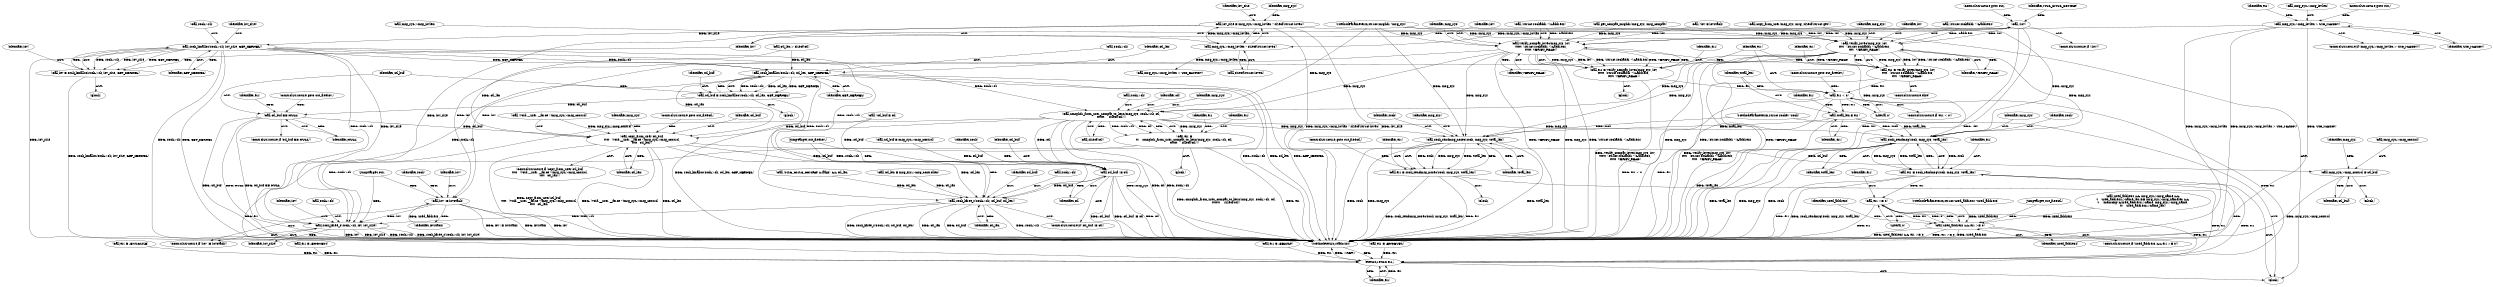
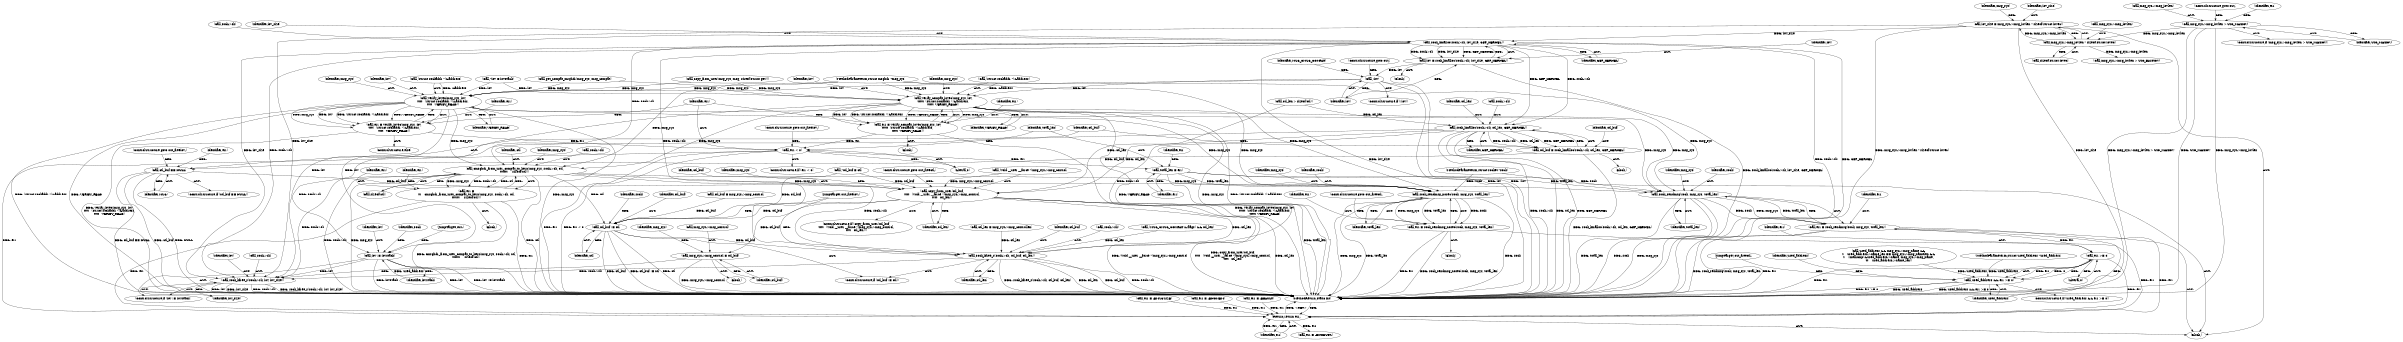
none -> (1399, 66)
(345, 140) -> (156, 195)
(372, 200) -> (505, 268)
(1384, 252) -> (1300, 326)
